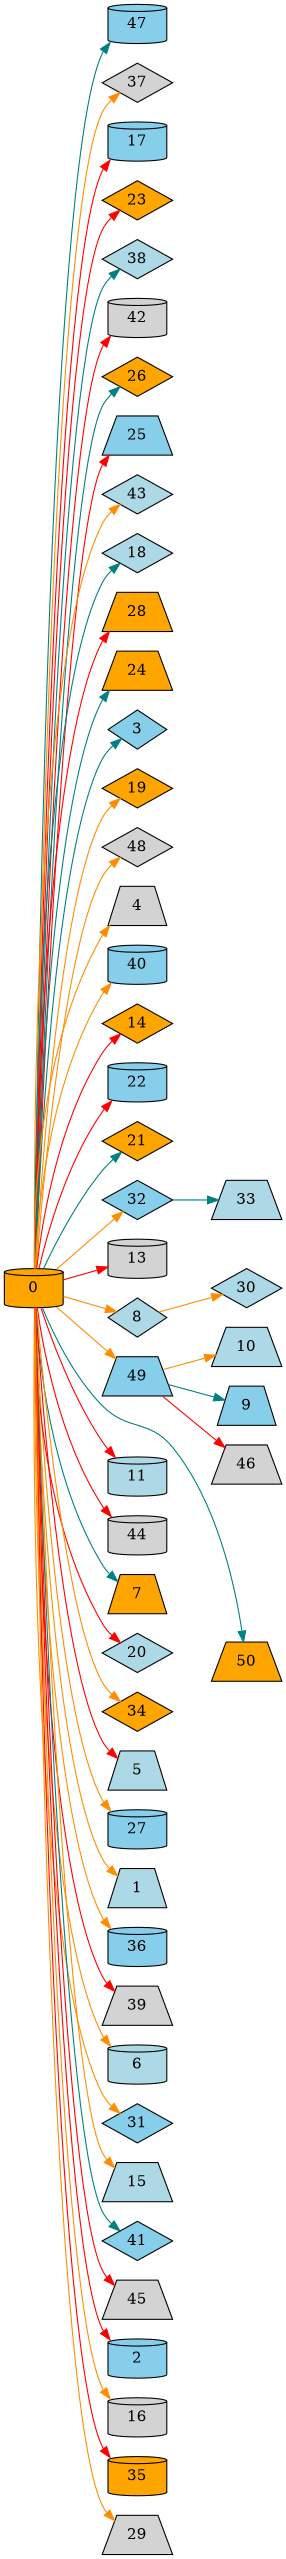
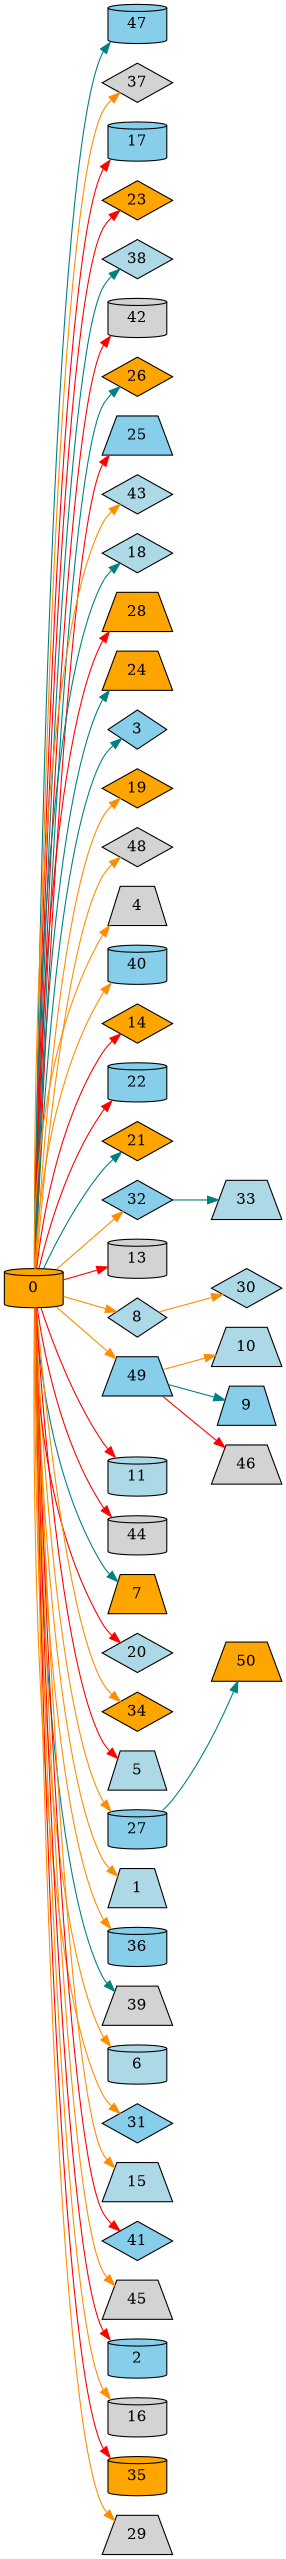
(173, 1447) -> (203, 1754)
(46, 1649) -> (46, 1649)
(54, 1769) -> (54, 1769)
(53, 1795) -> (53, 1795)
